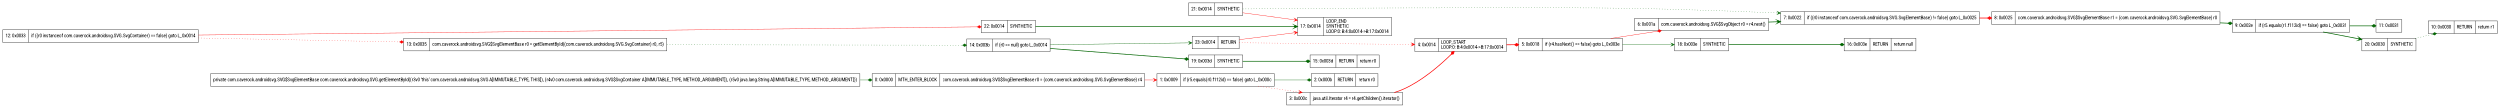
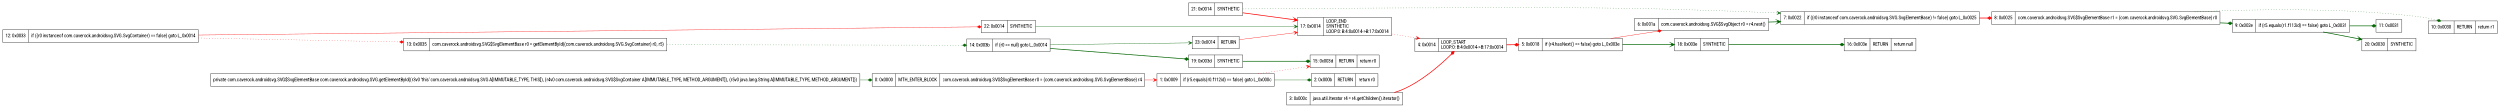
(1268, 16) -> (1268, 16)
(1165, 27) -> (1165, 27)
(2424, 36) -> (2316, 10)
(1325, 44) -> (1404, 36)
(1647, 45) -> (1647, 45)
(1278, 89) -> (1282, 70)
